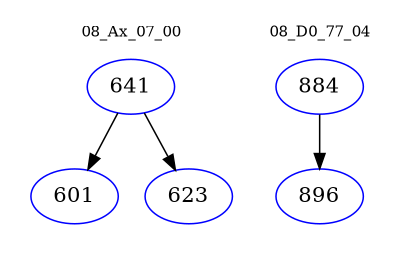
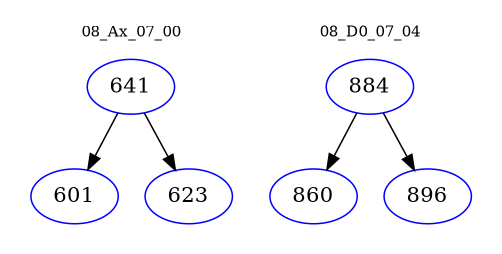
(320, 33) -> (371, 33)
none -> (314, 196)
